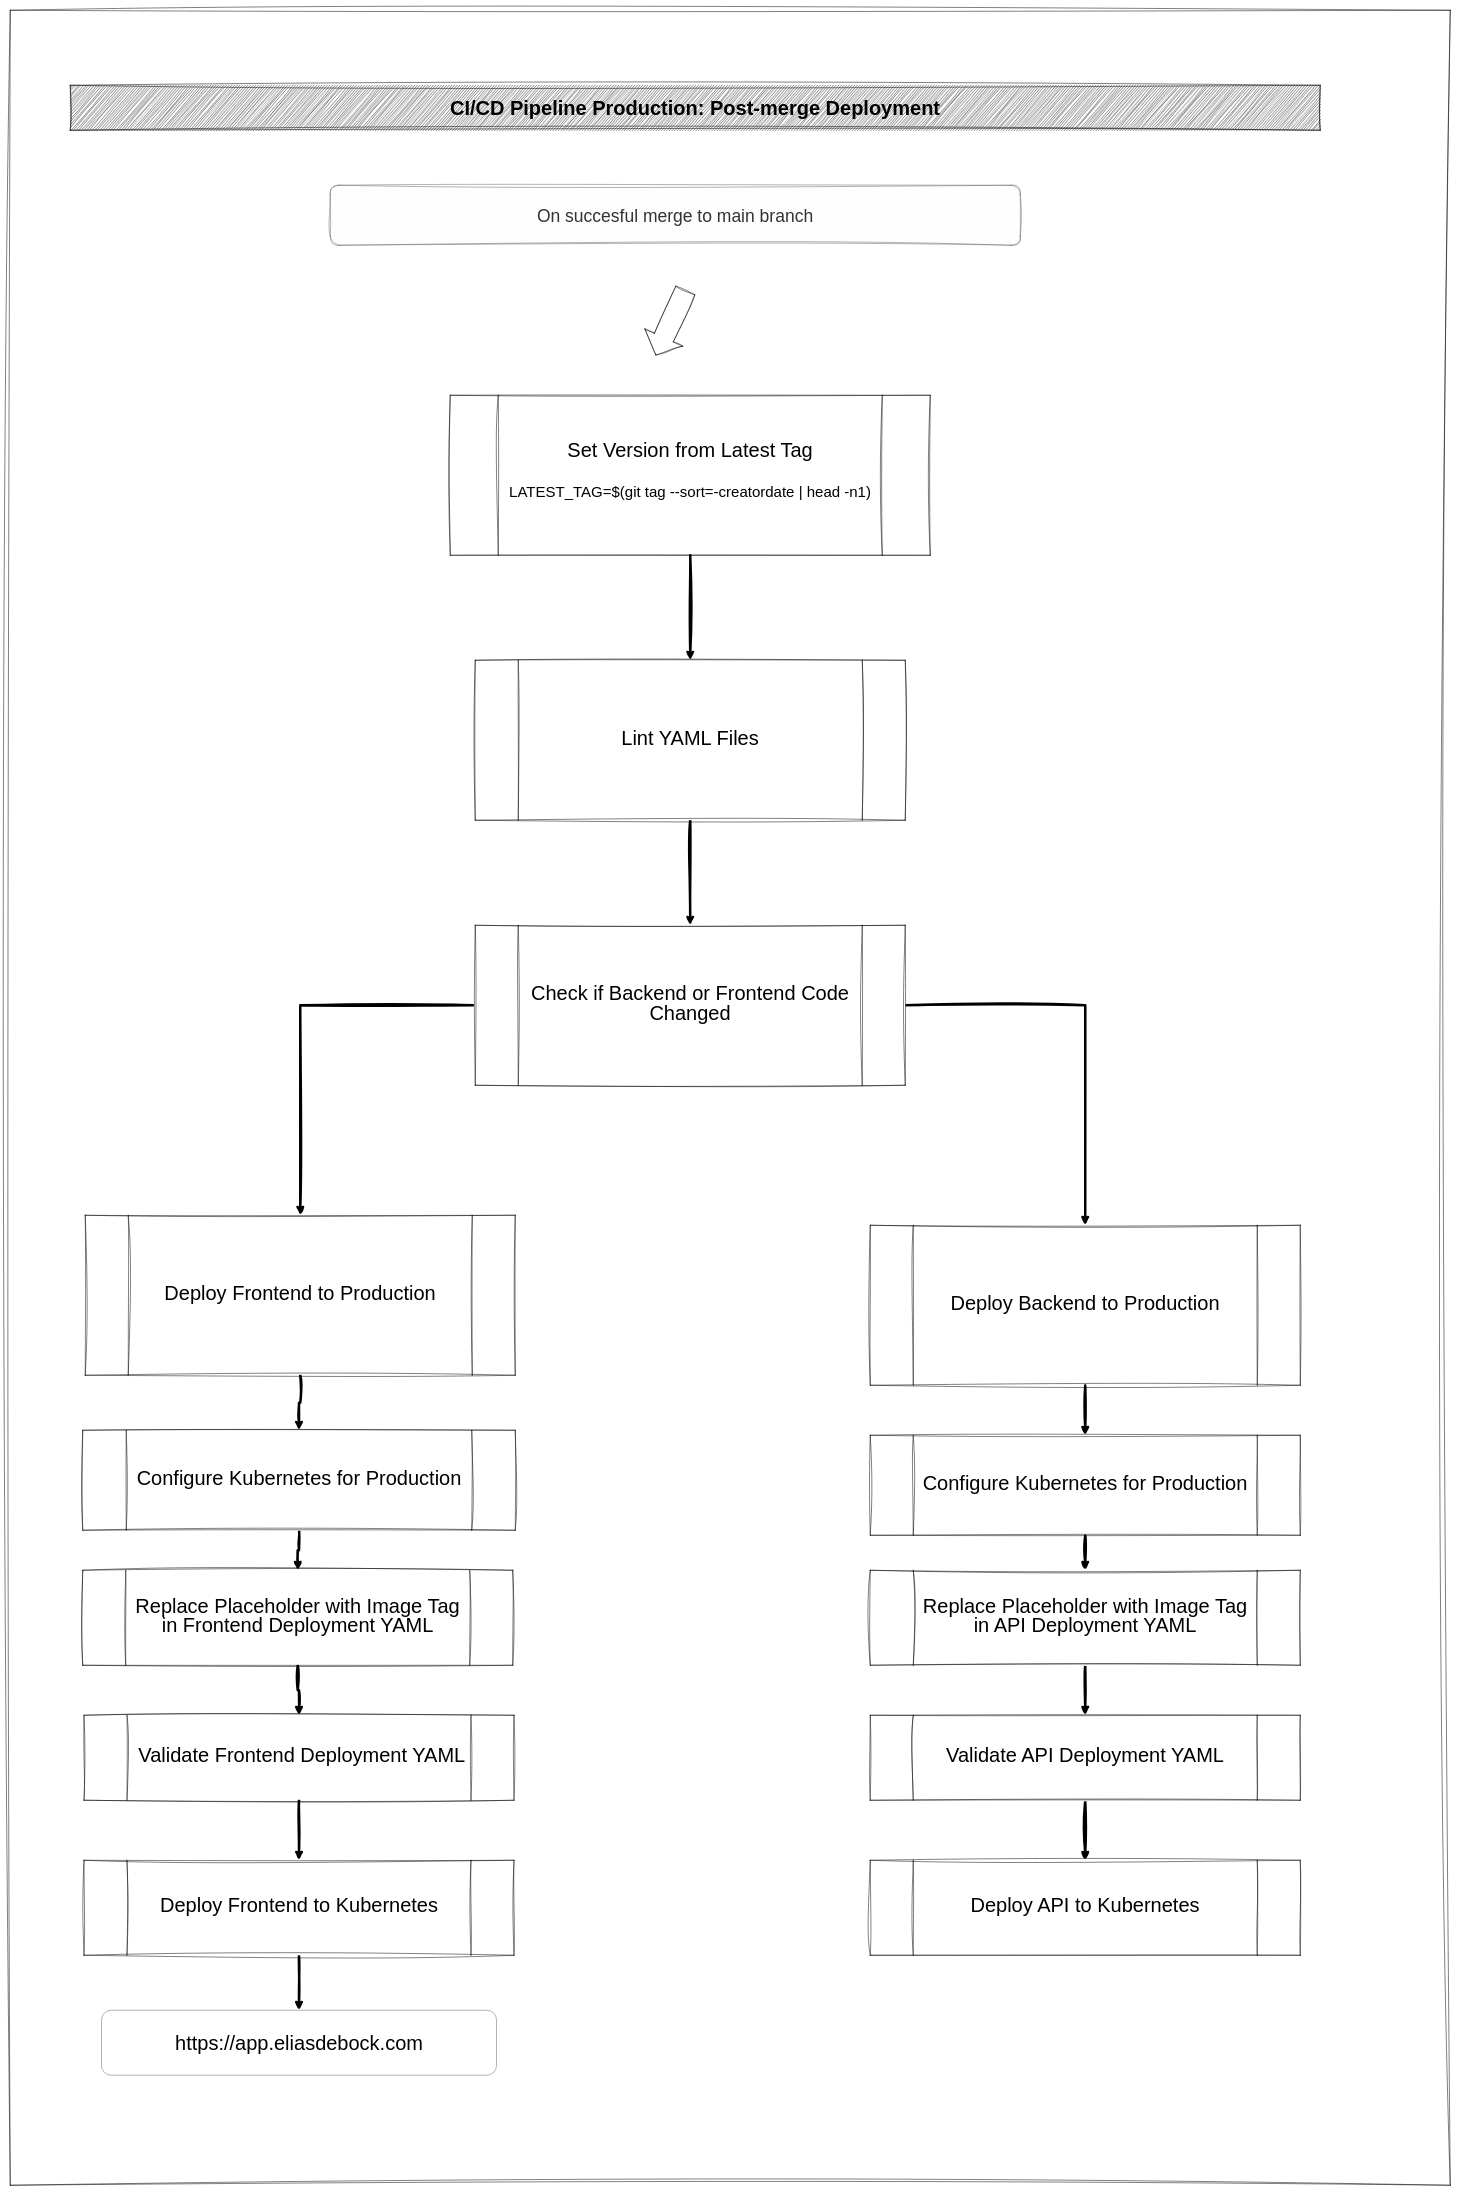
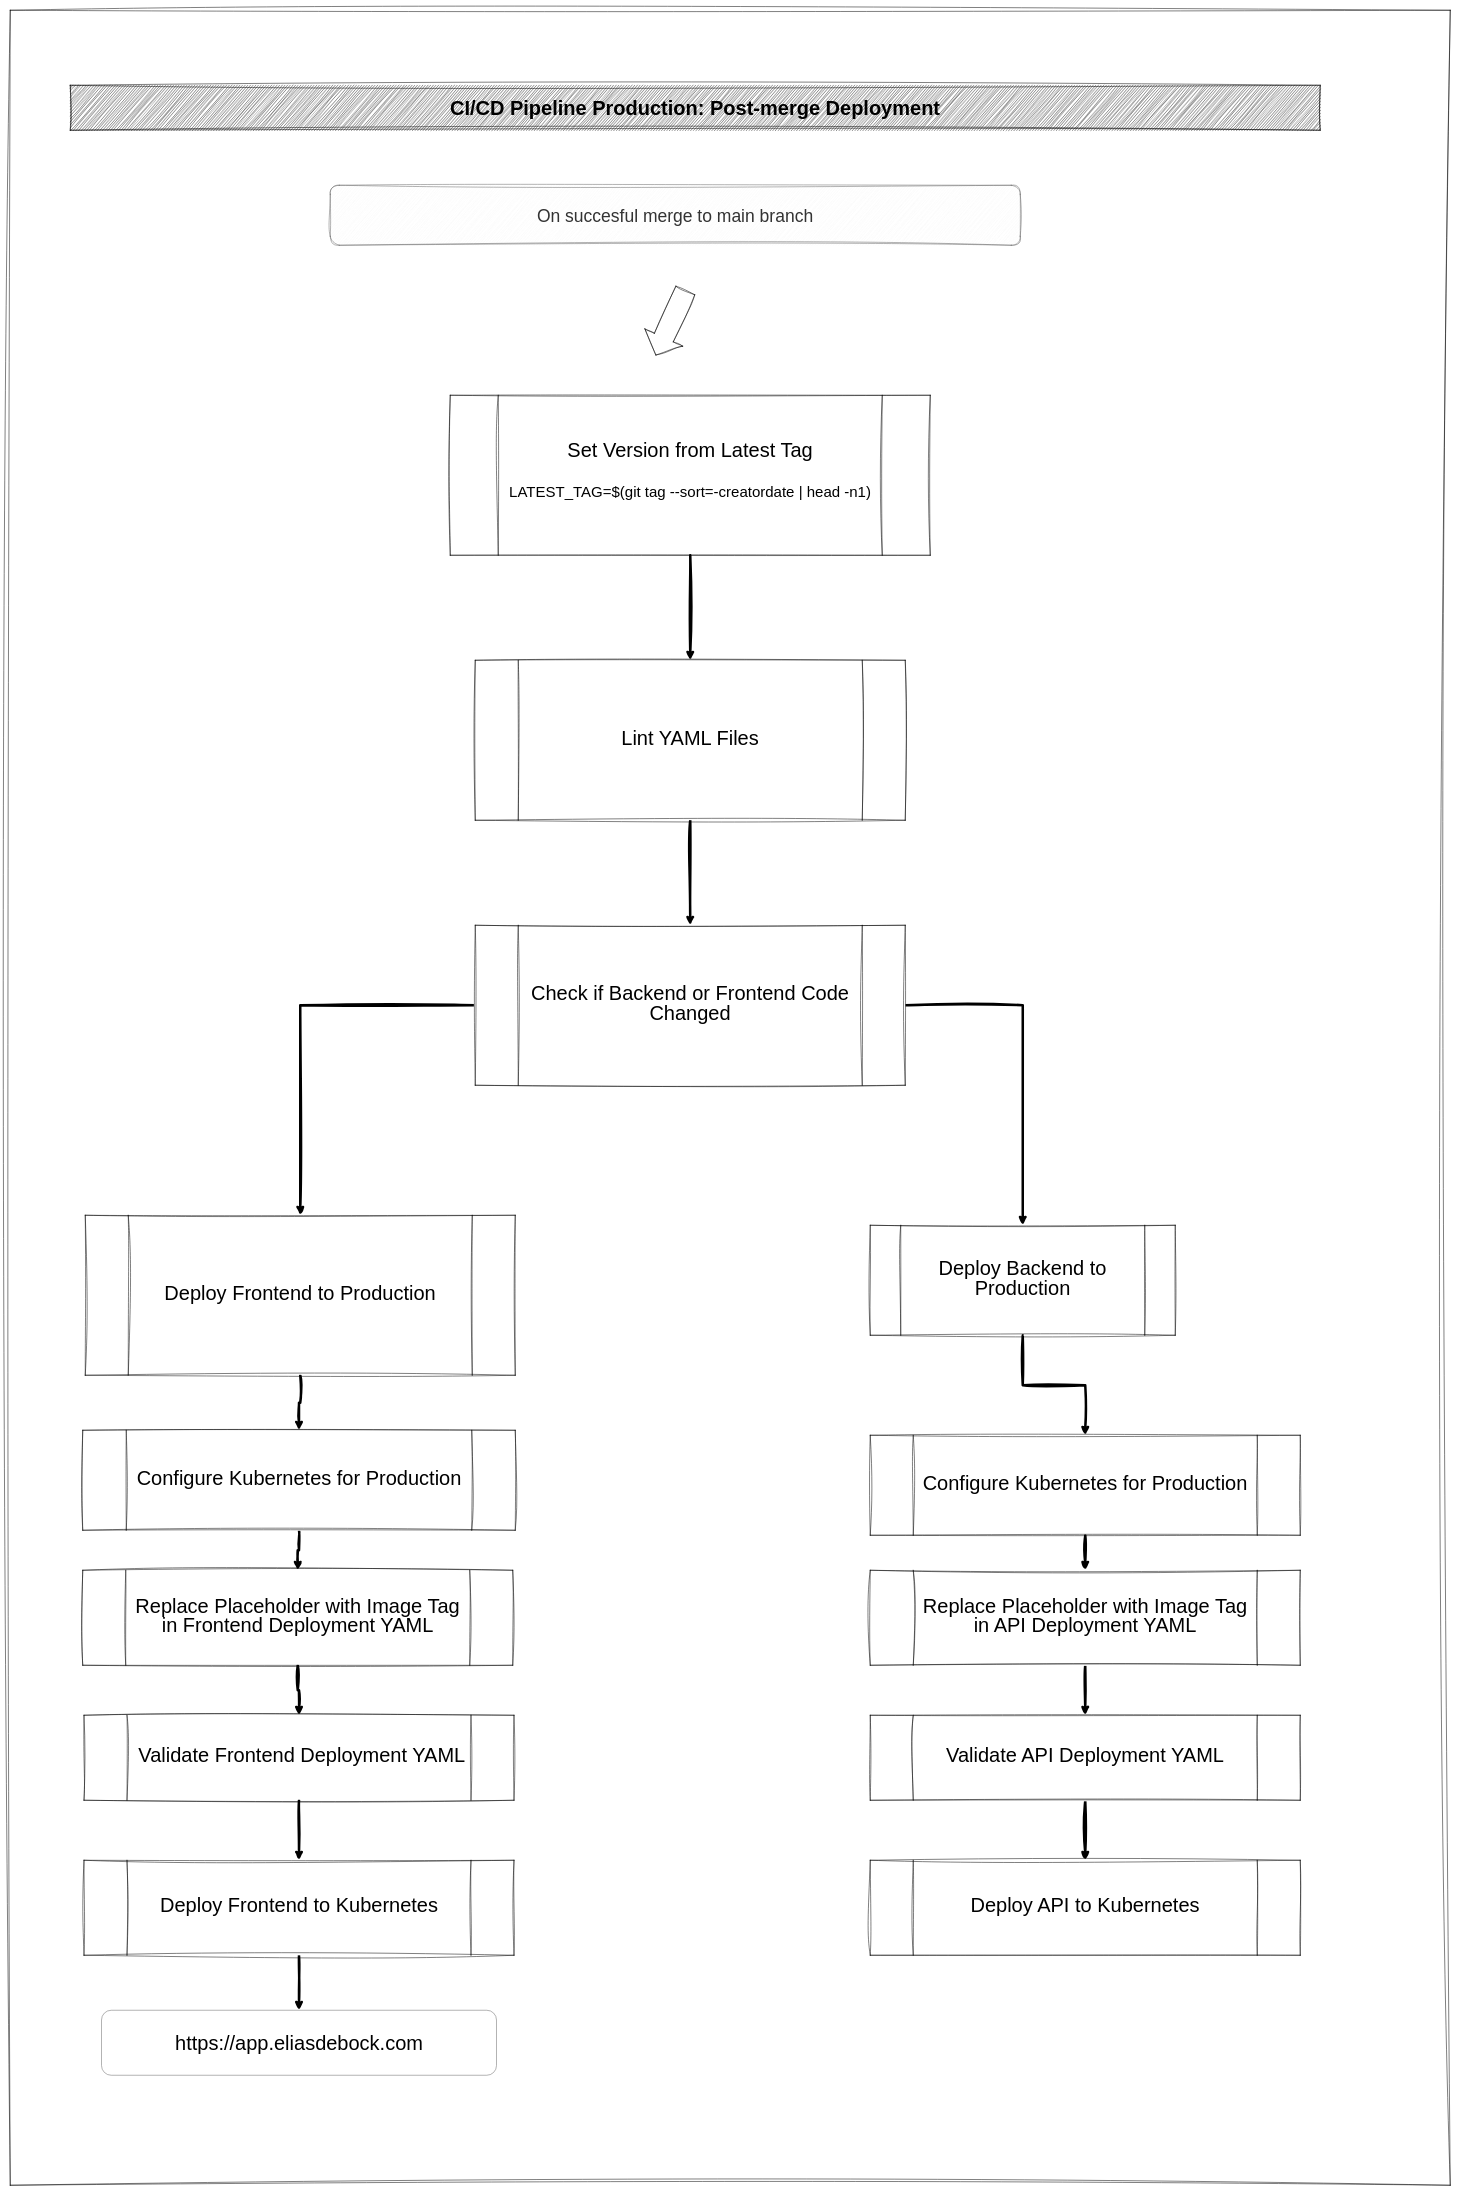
(1085, 1305) -> (1023, 1280)
